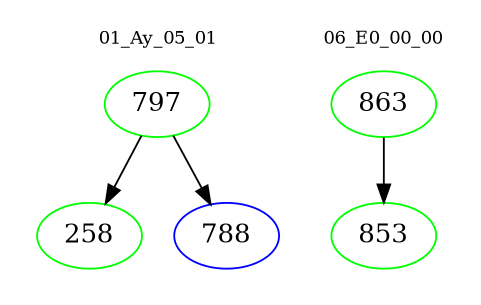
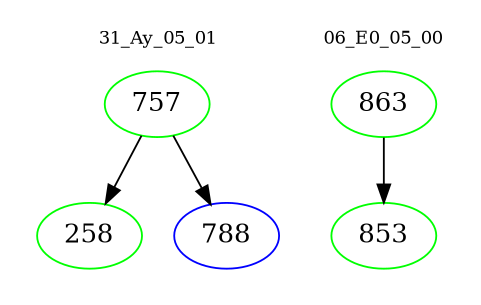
(158, 39) -> (158, 39)
(384, 39) -> (384, 39)
(157, 104) -> (157, 104)
